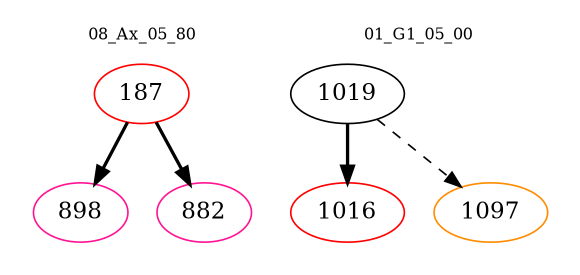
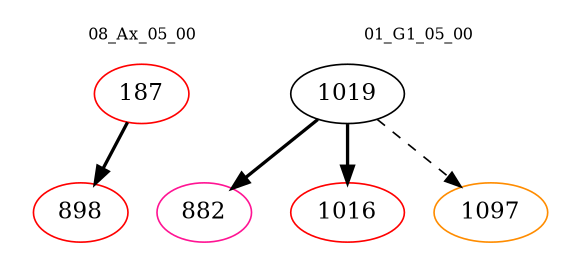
(142, 35) -> (142, 35)
(169, 146) -> (289, 143)
(81, 212) -> (81, 212)
